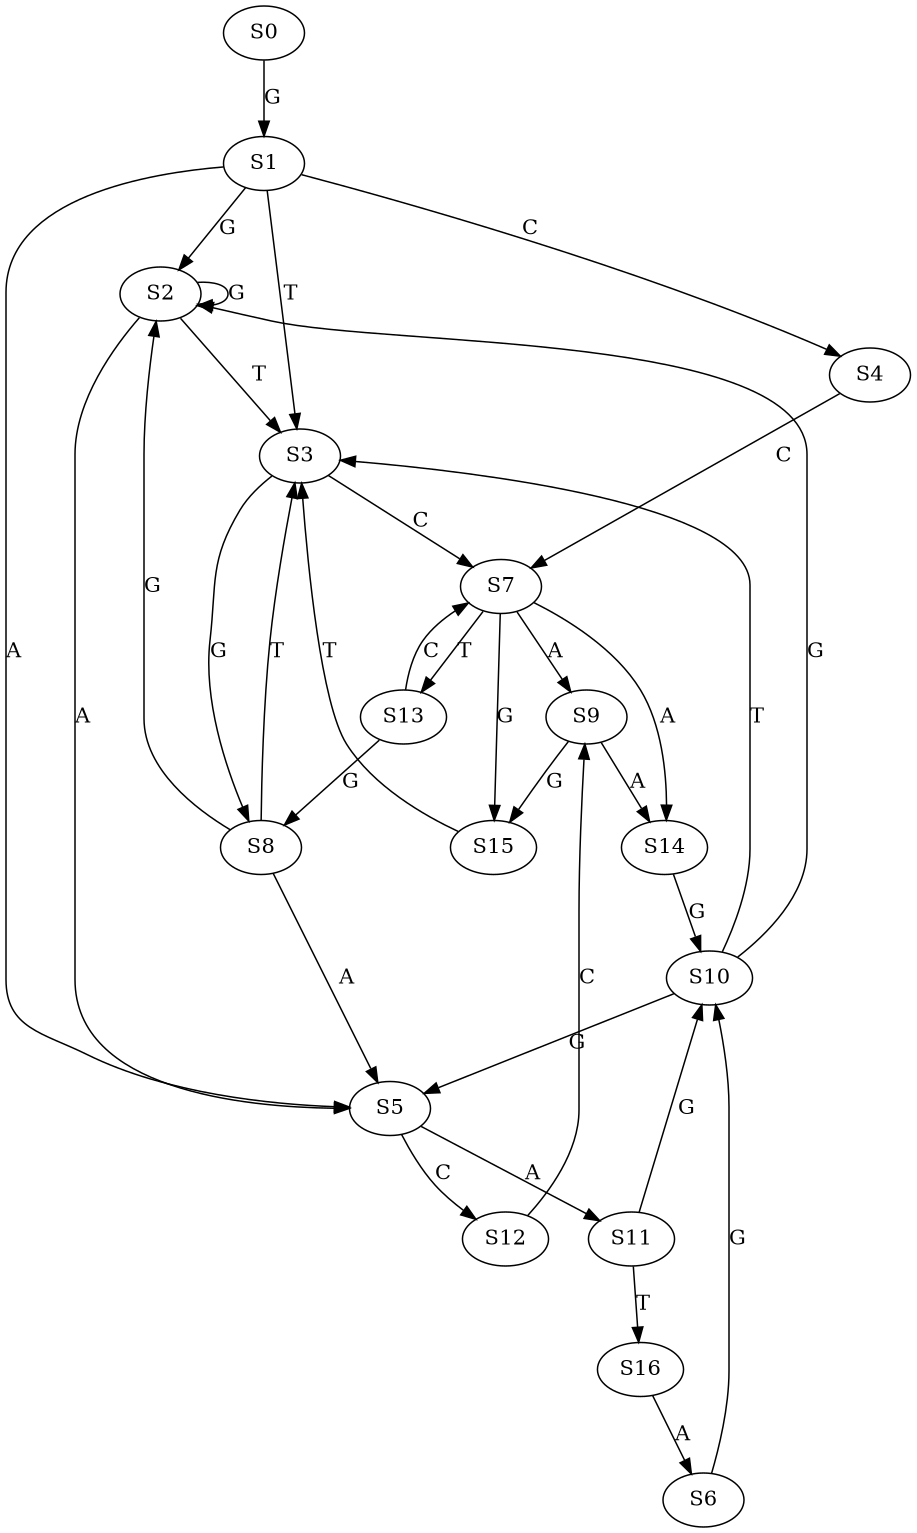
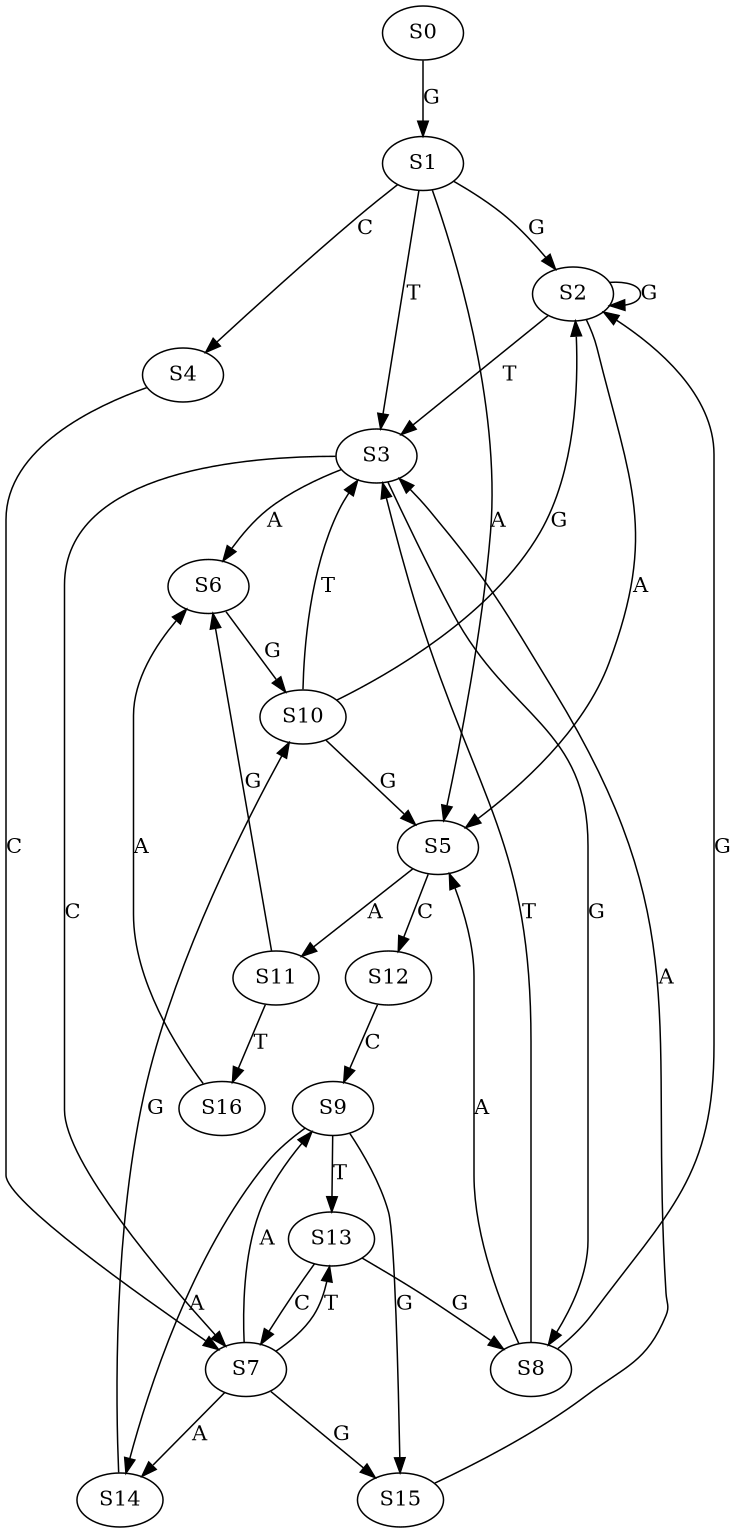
none -> (280, 500)
(330, 652) -> (666, 978)
(668, 1116) -> (244, 790)
none -> (332, 1166)
